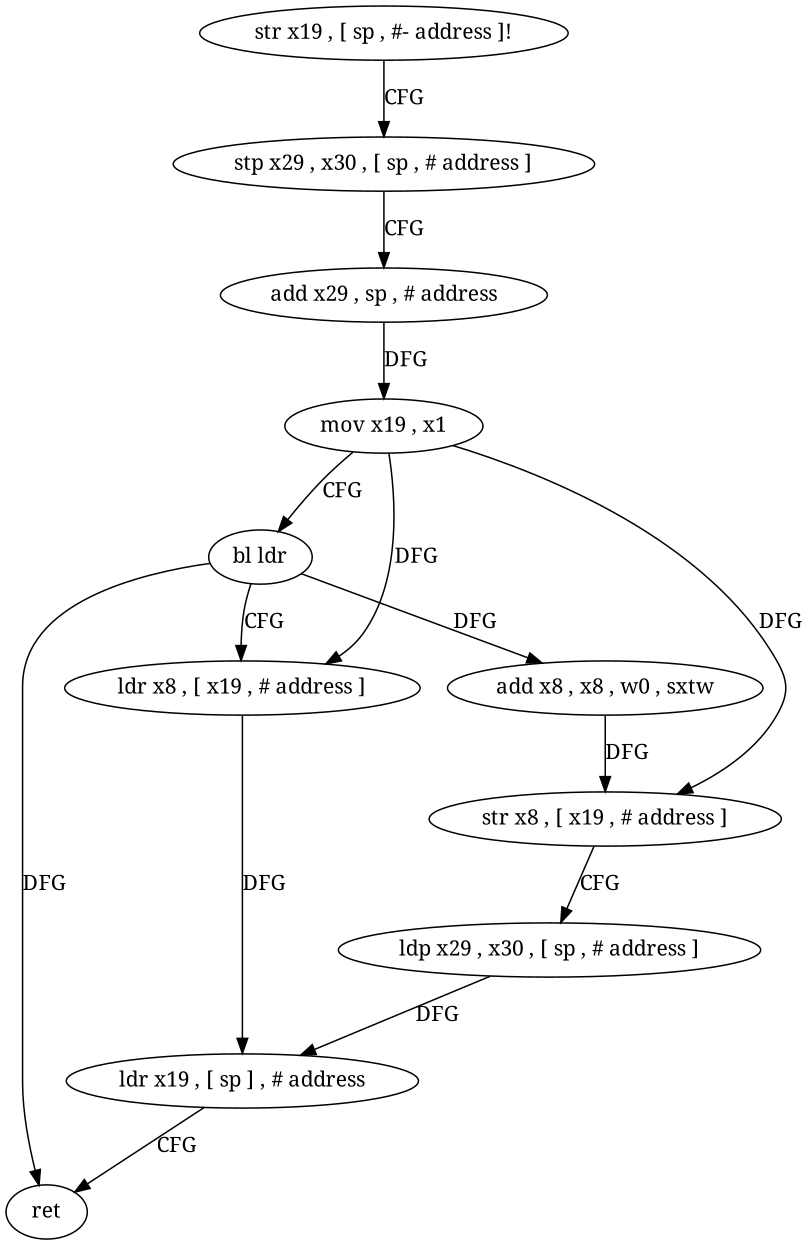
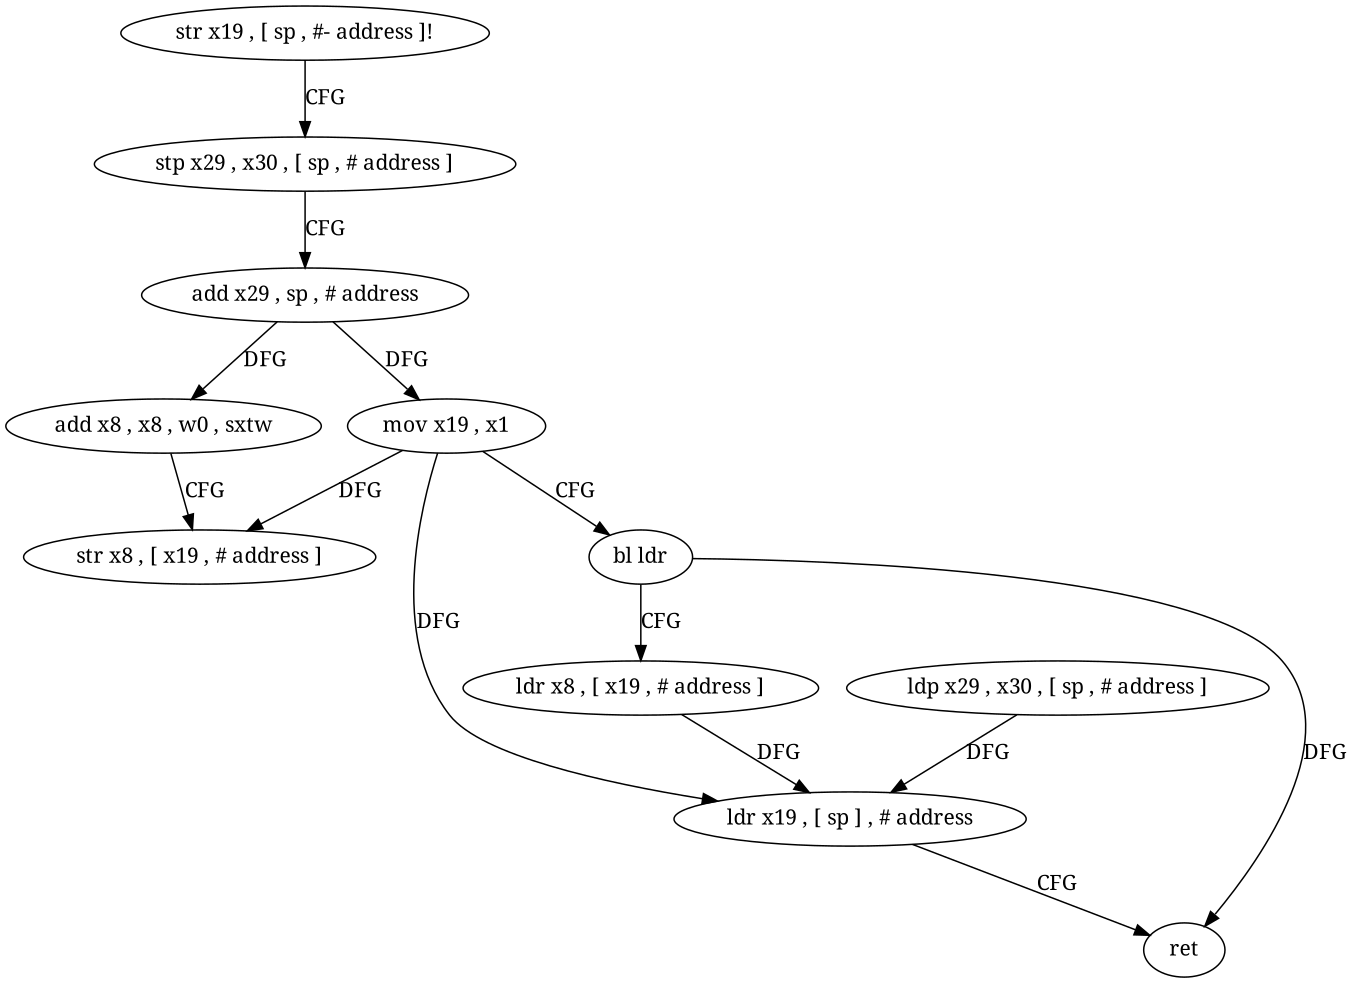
(390, 563) -> (449, 714)
(415, 616) -> (240, 355)
(627, 754) -> (205, 492)
(580, 878) -> none
